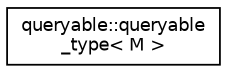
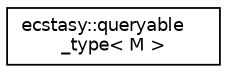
(114, 36) -> (114, 36)
